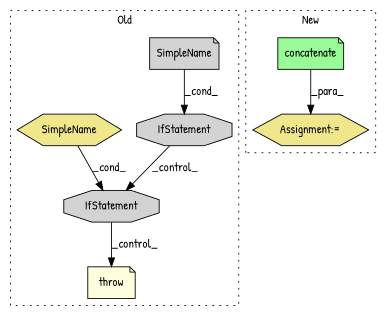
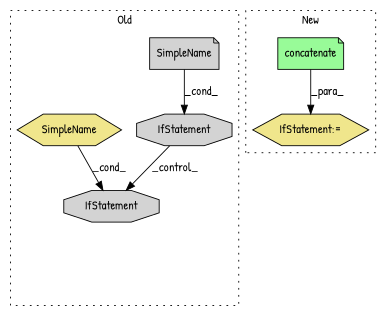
(311, 130) -> (311, 130)
(111, 283) -> none
